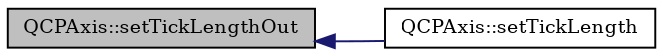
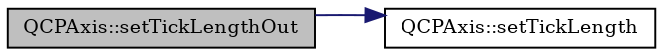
(360, 41) -> (340, 15)
